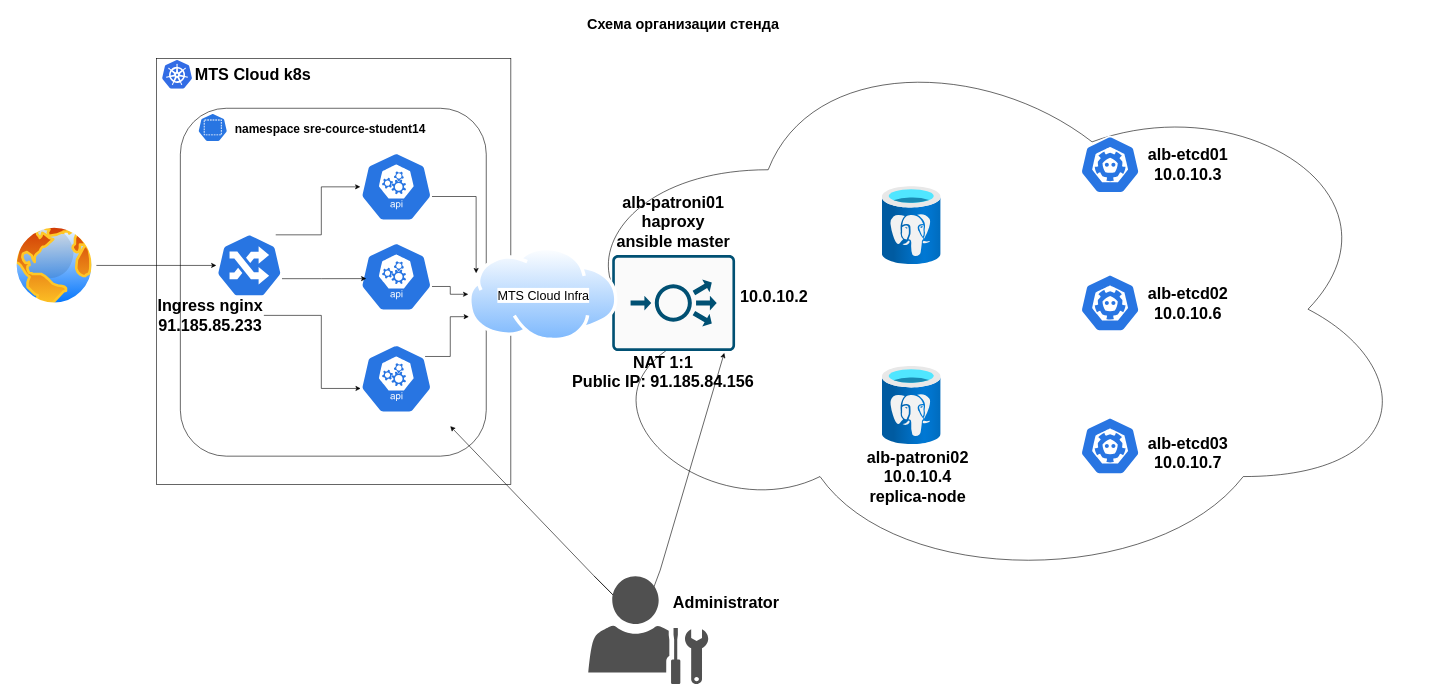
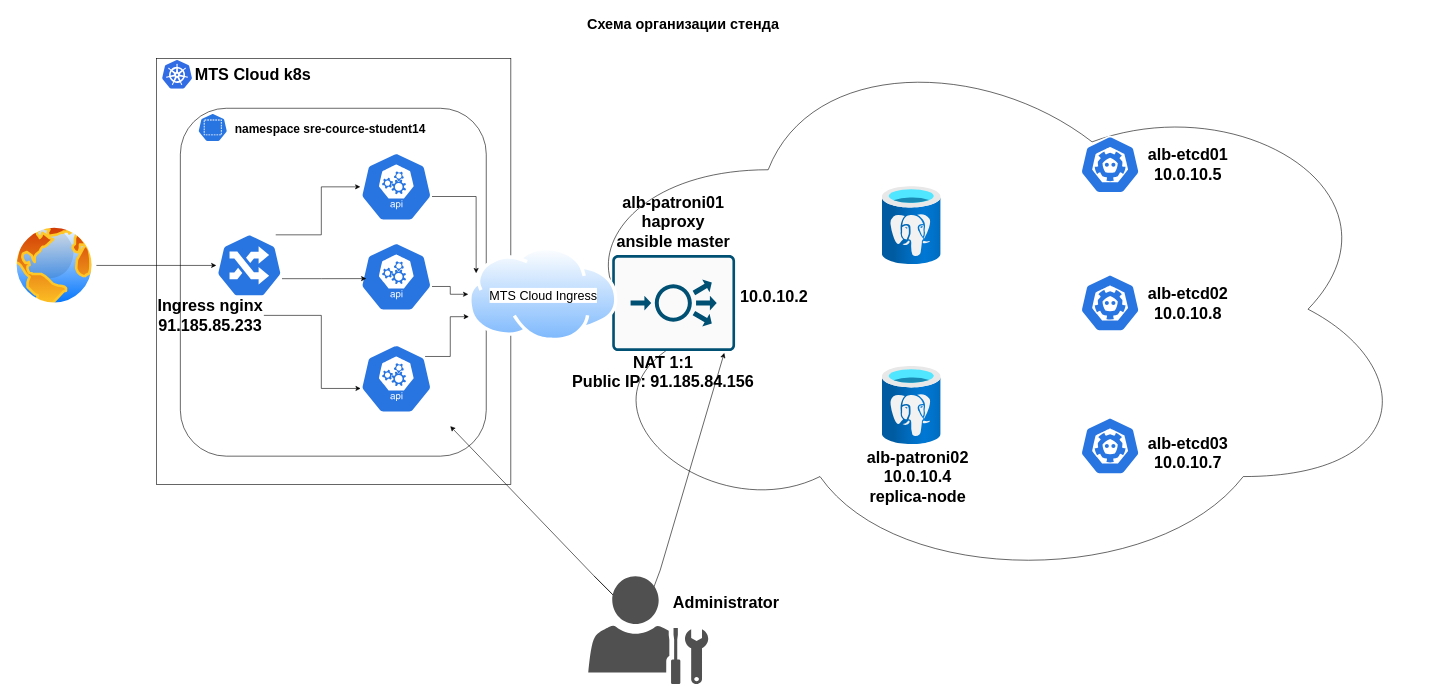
(1188, 165) -> (1188, 165)
(544, 296) -> (544, 296)
(1188, 303) -> (1188, 303)
